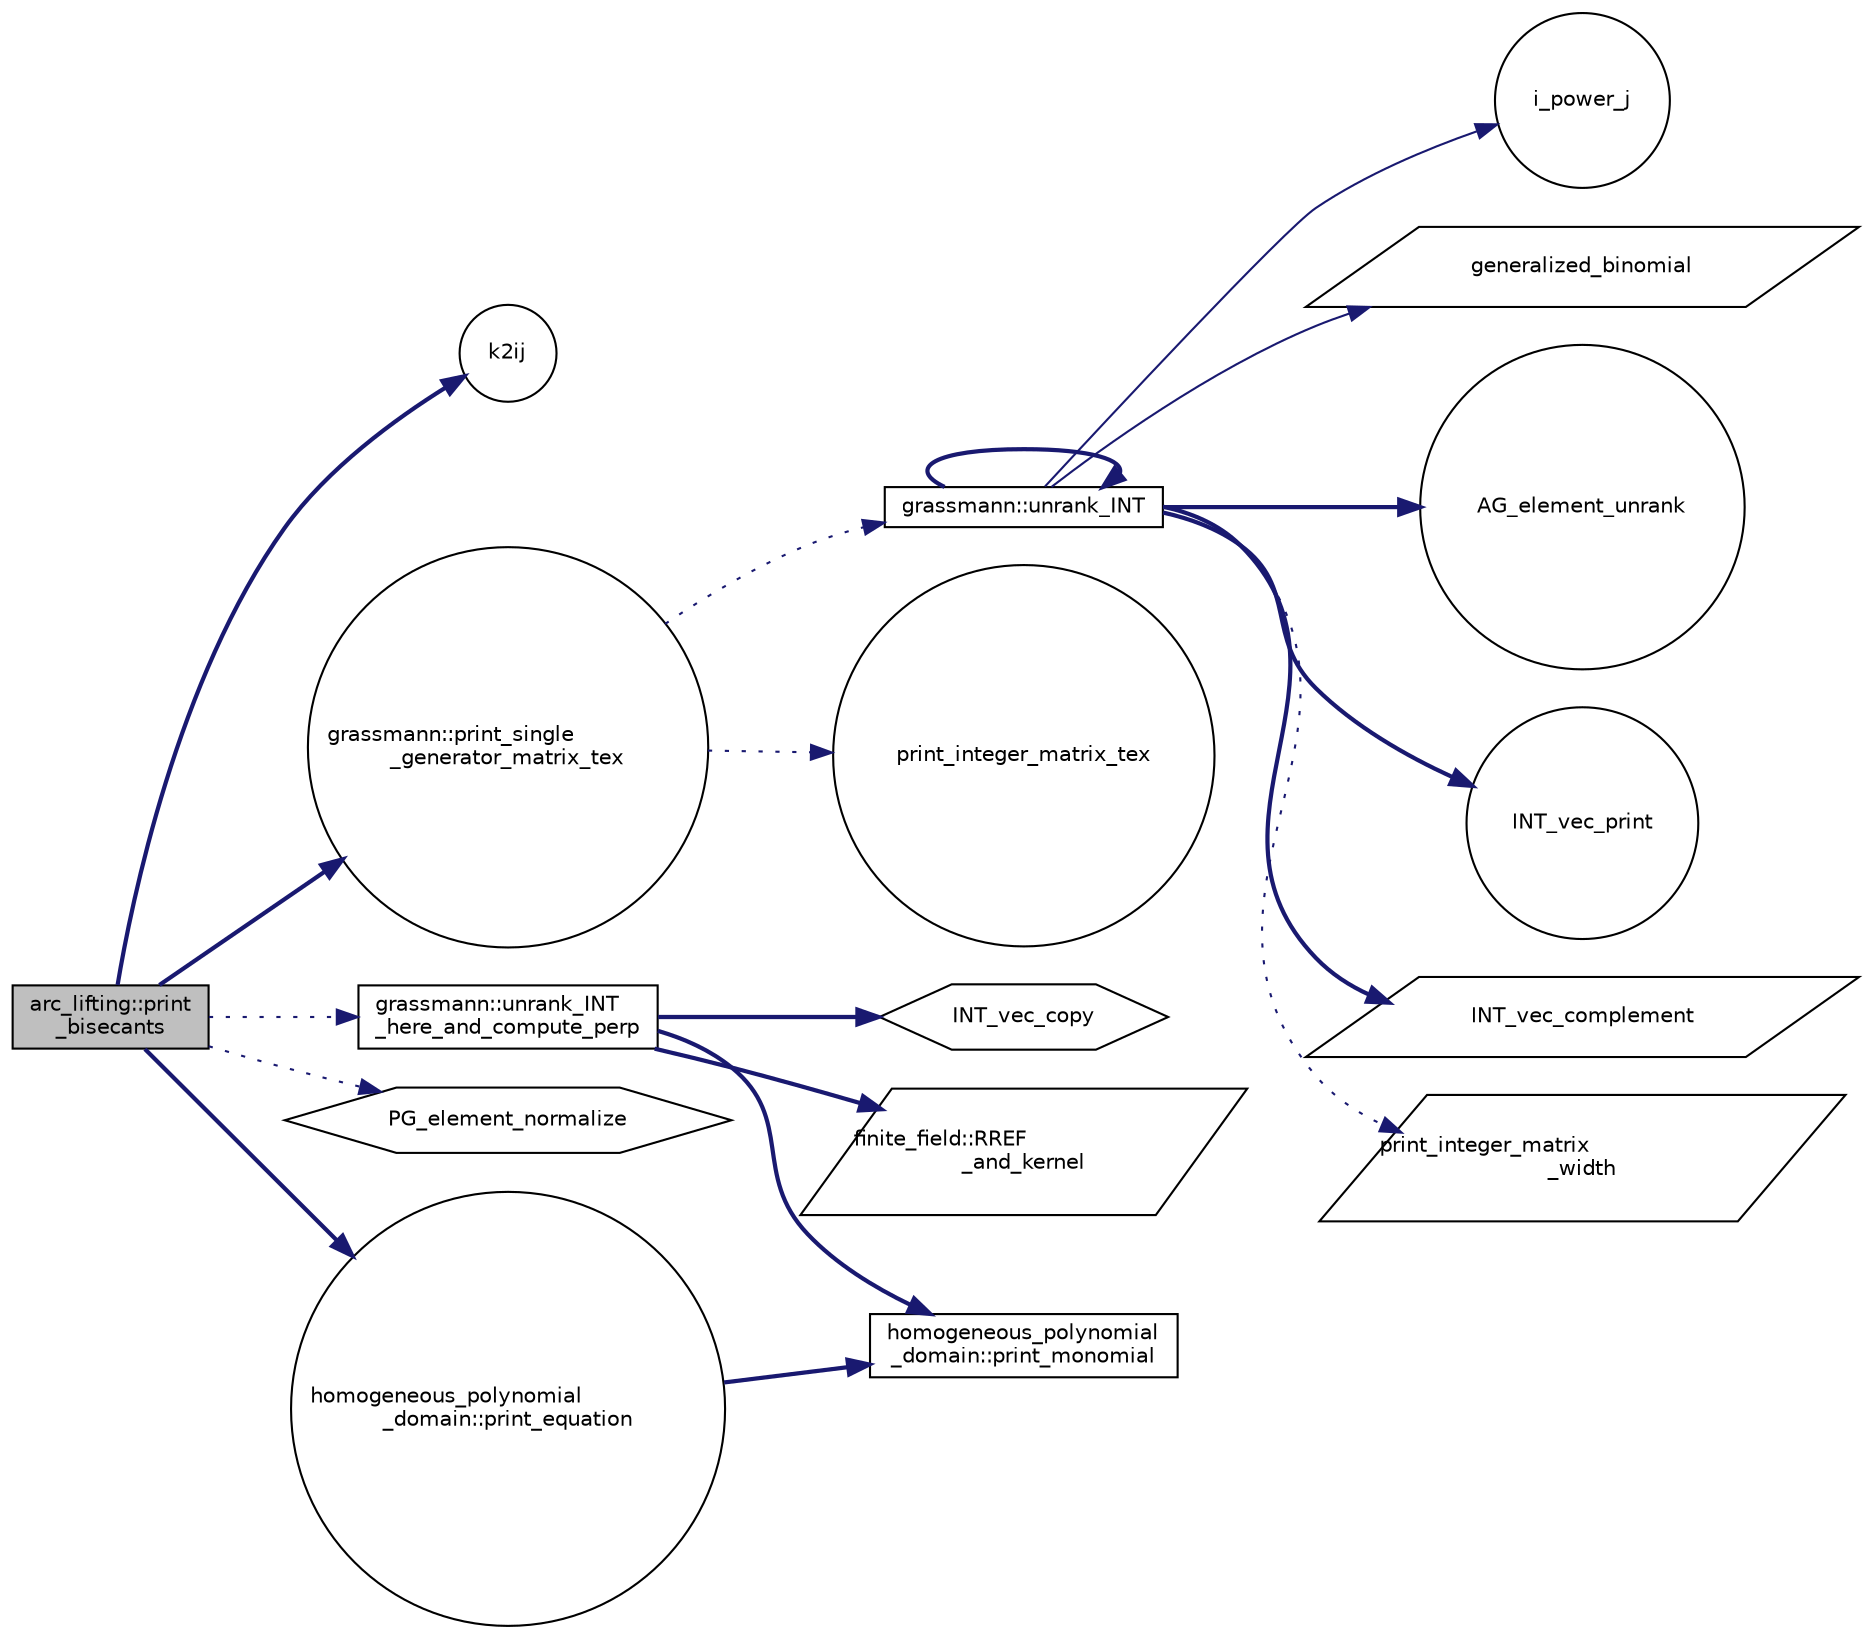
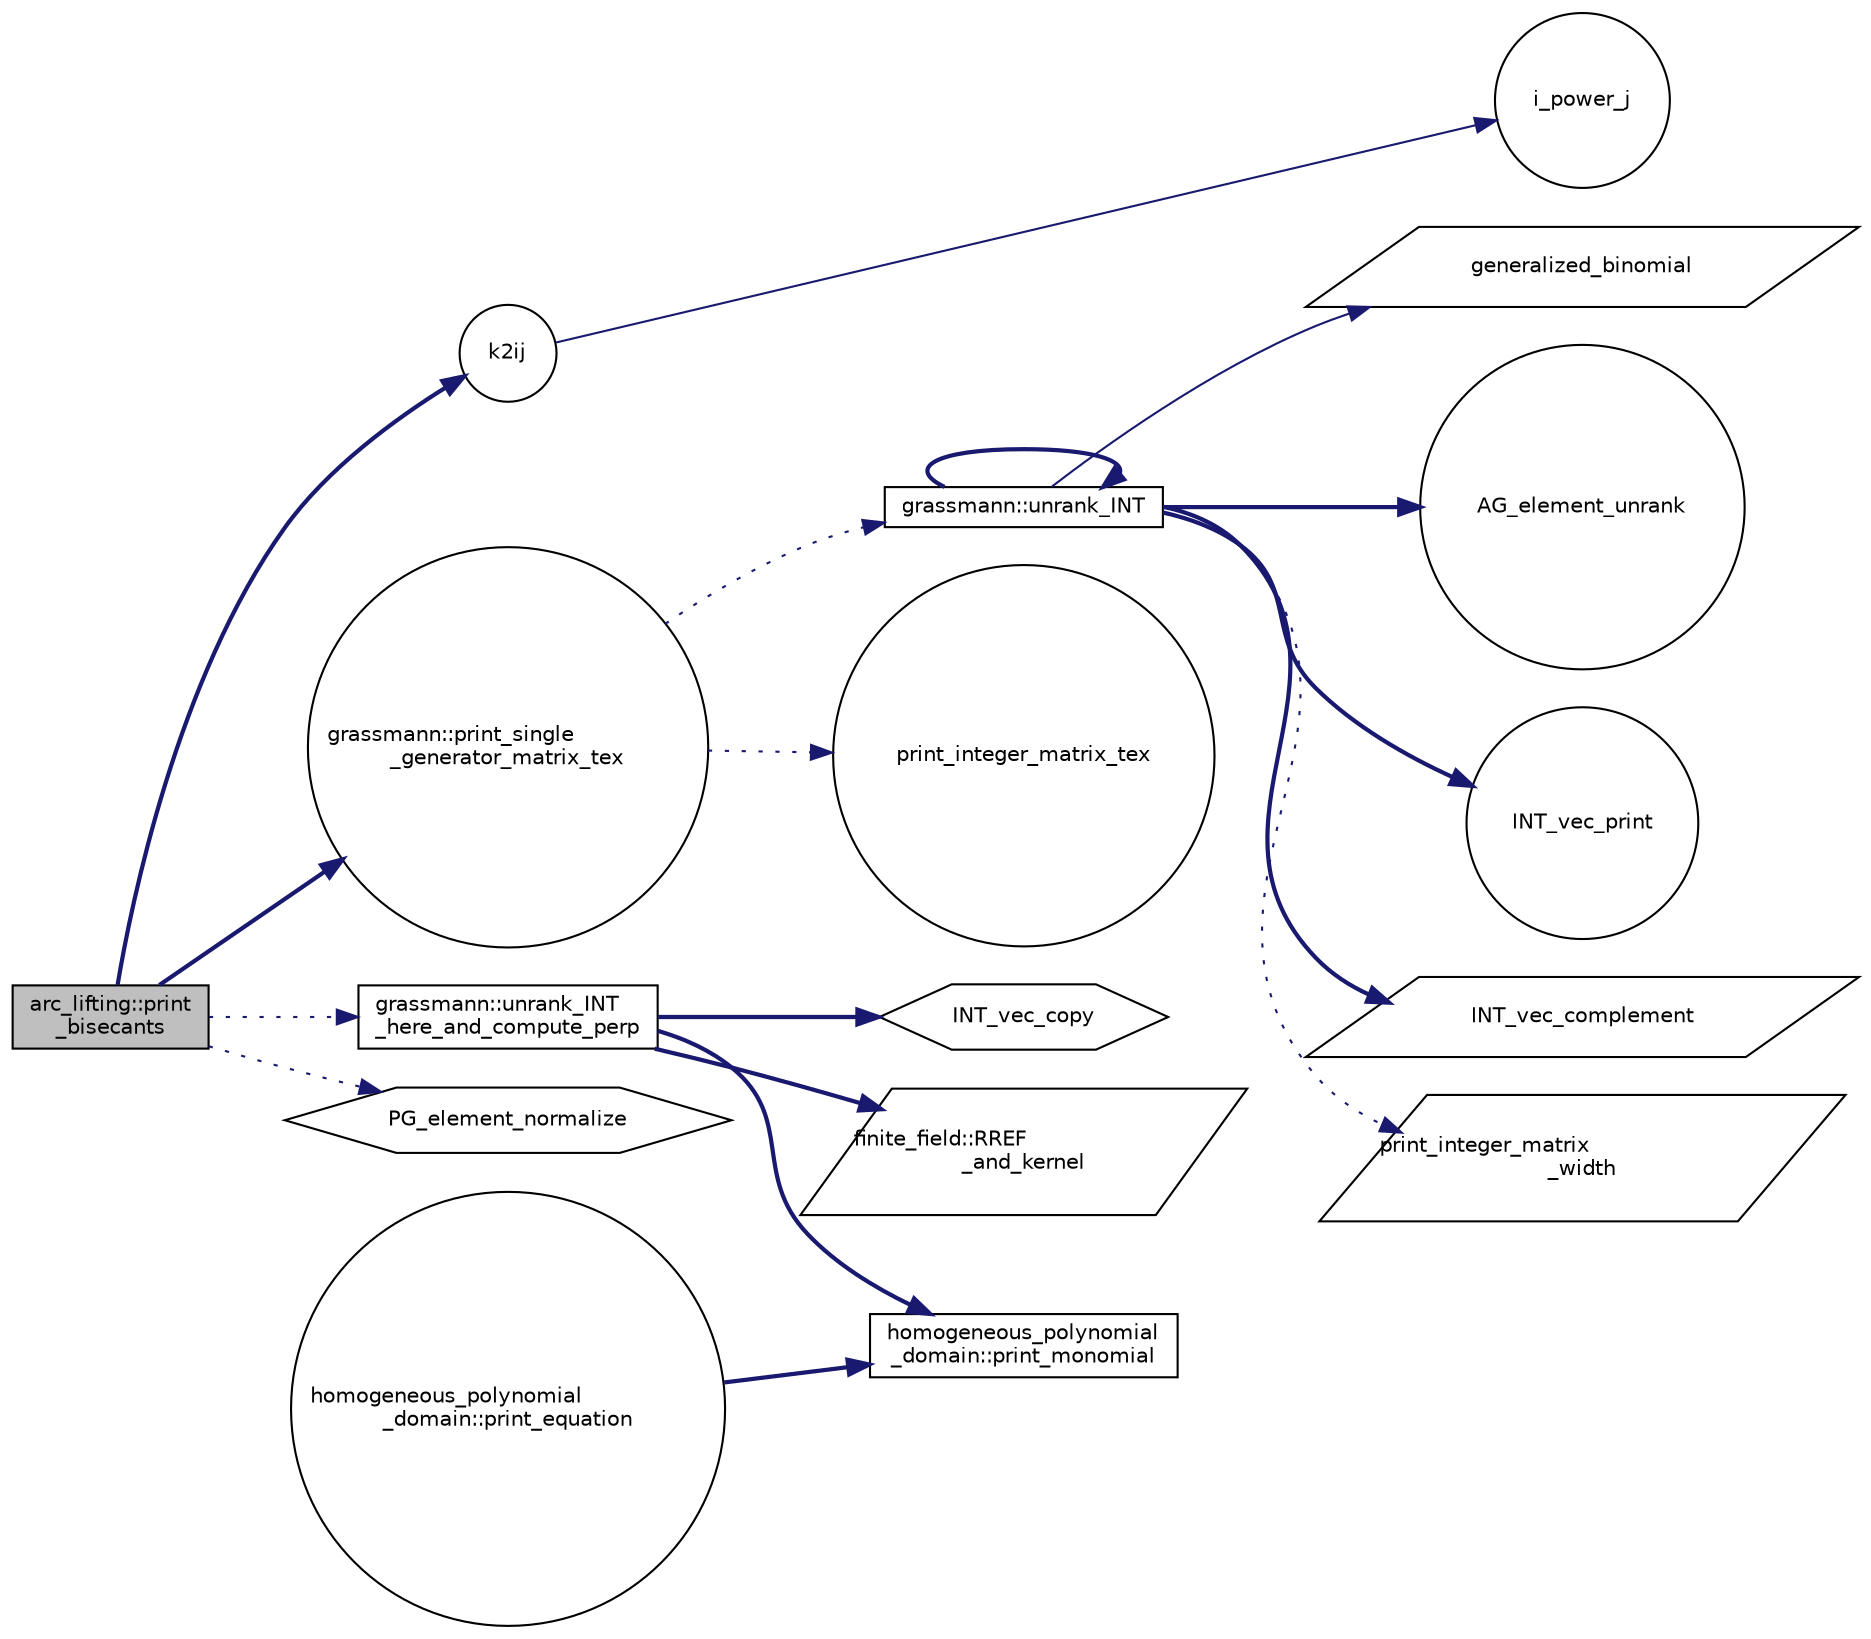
(1240, 280) -> (1016, 234)
(241, 1145) -> none
